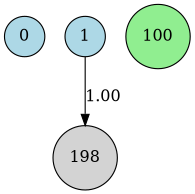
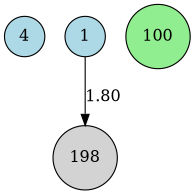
(25, 37) -> (25, 37)
(103, 97) -> (103, 97)
